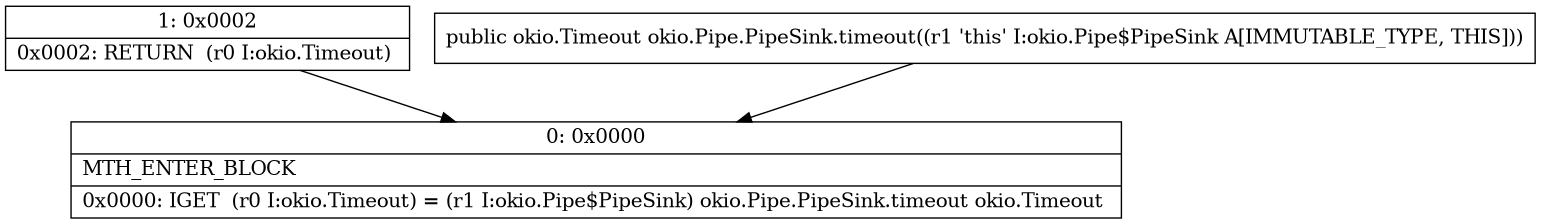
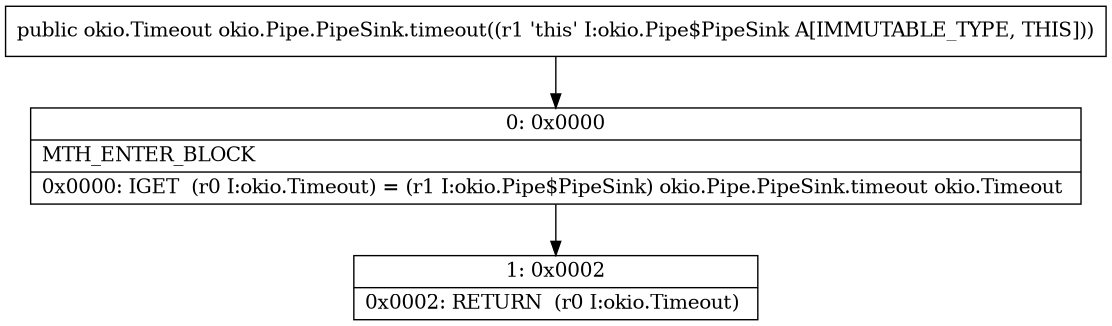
(371, 94) -> (556, 223)
